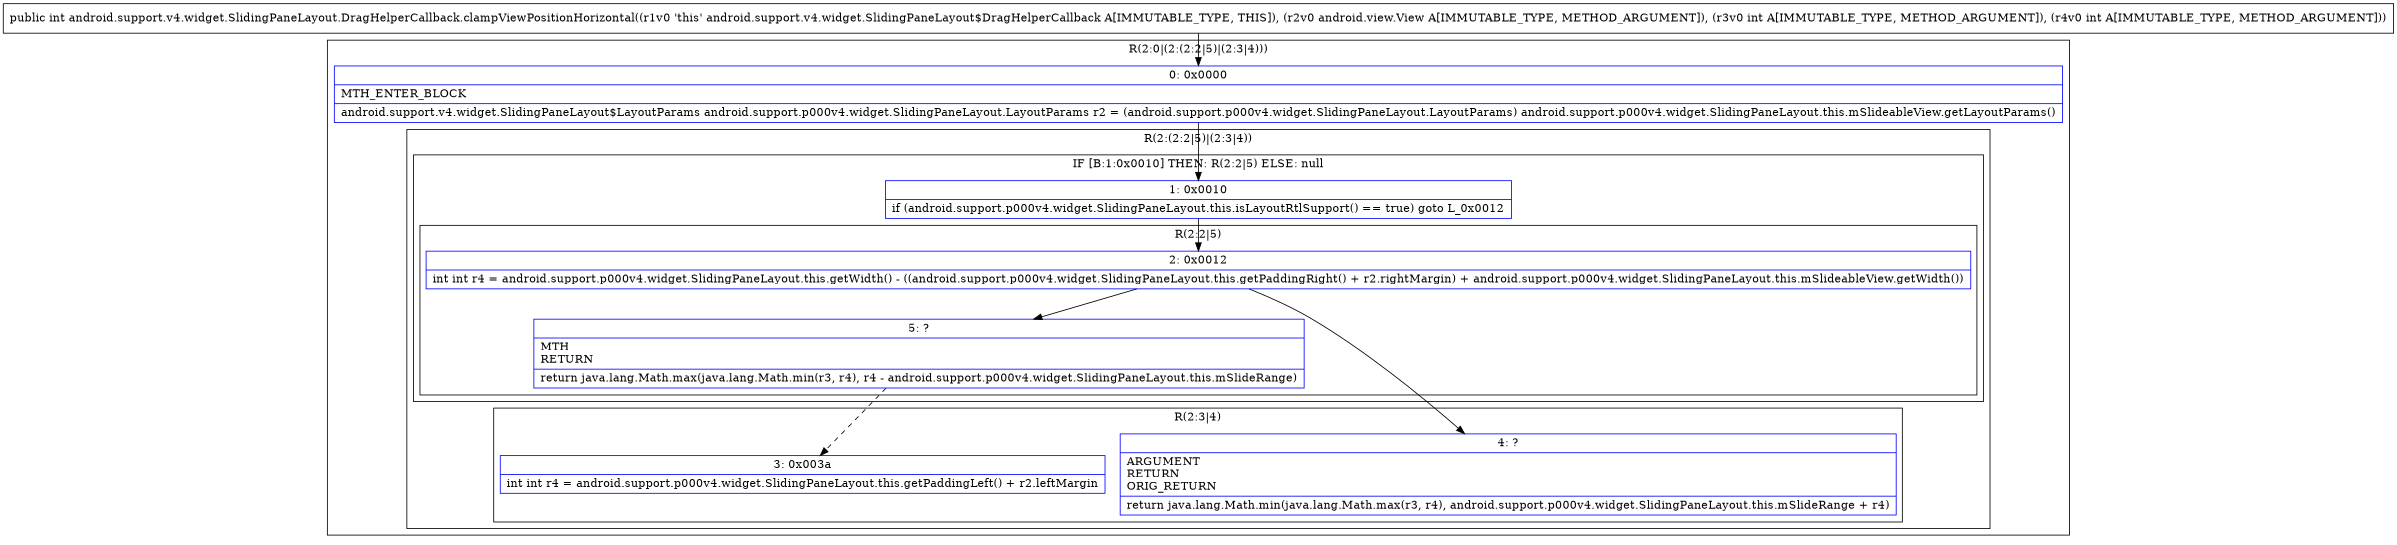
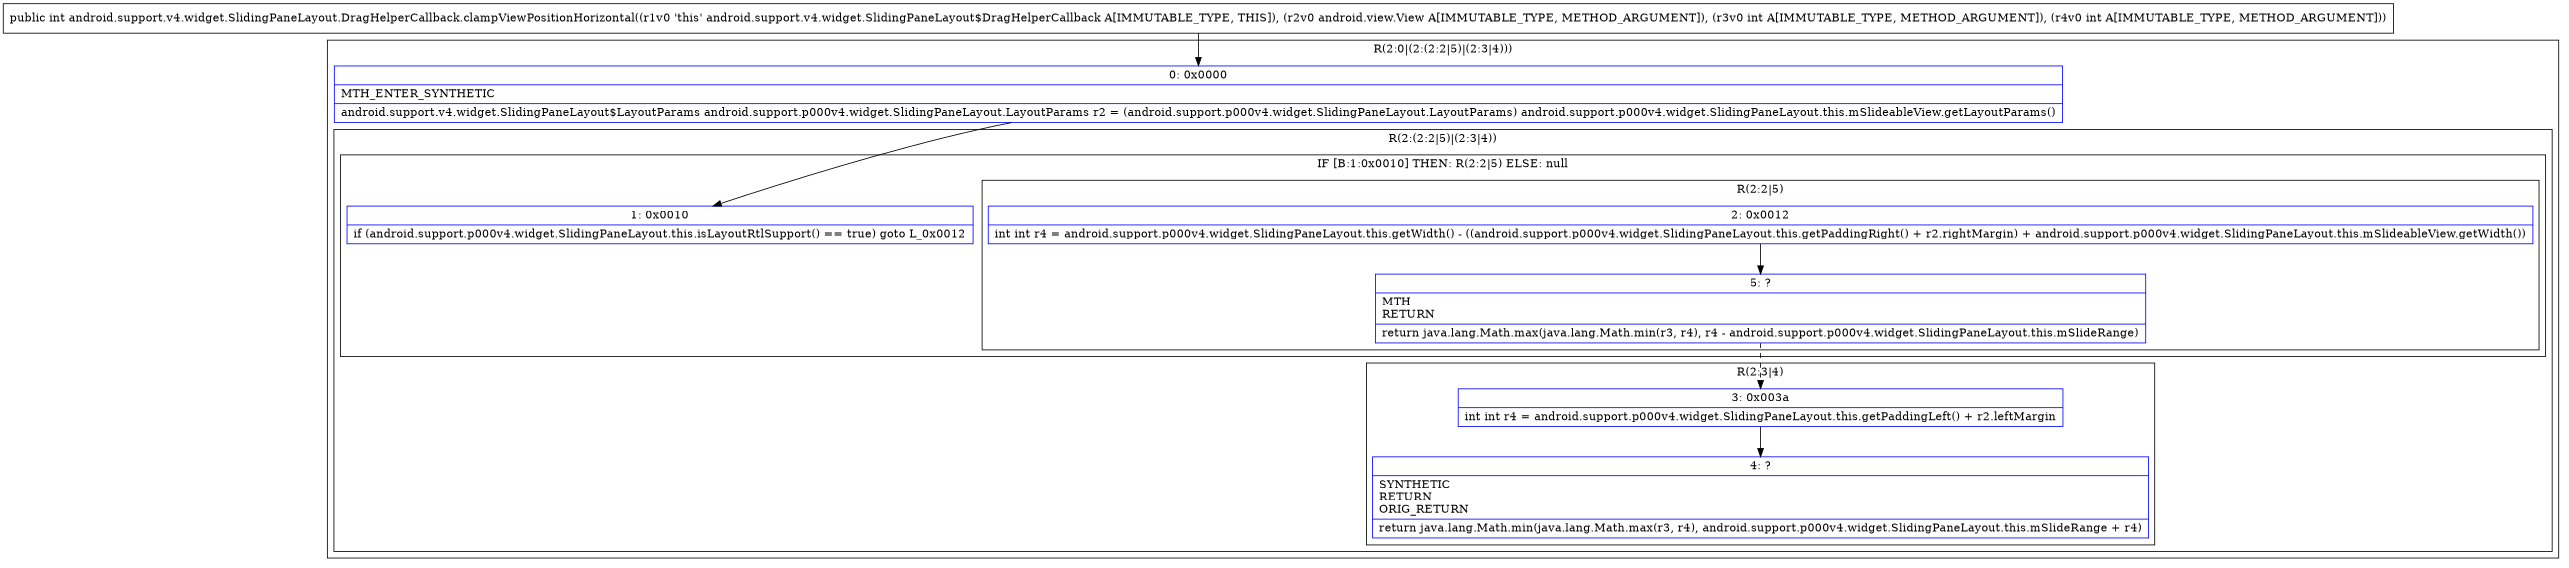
(404, 94) -> (418, 94)
(1198, 230) -> none
(1359, 350) -> (1761, 438)
(1164, 462) -> (1415, 485)
